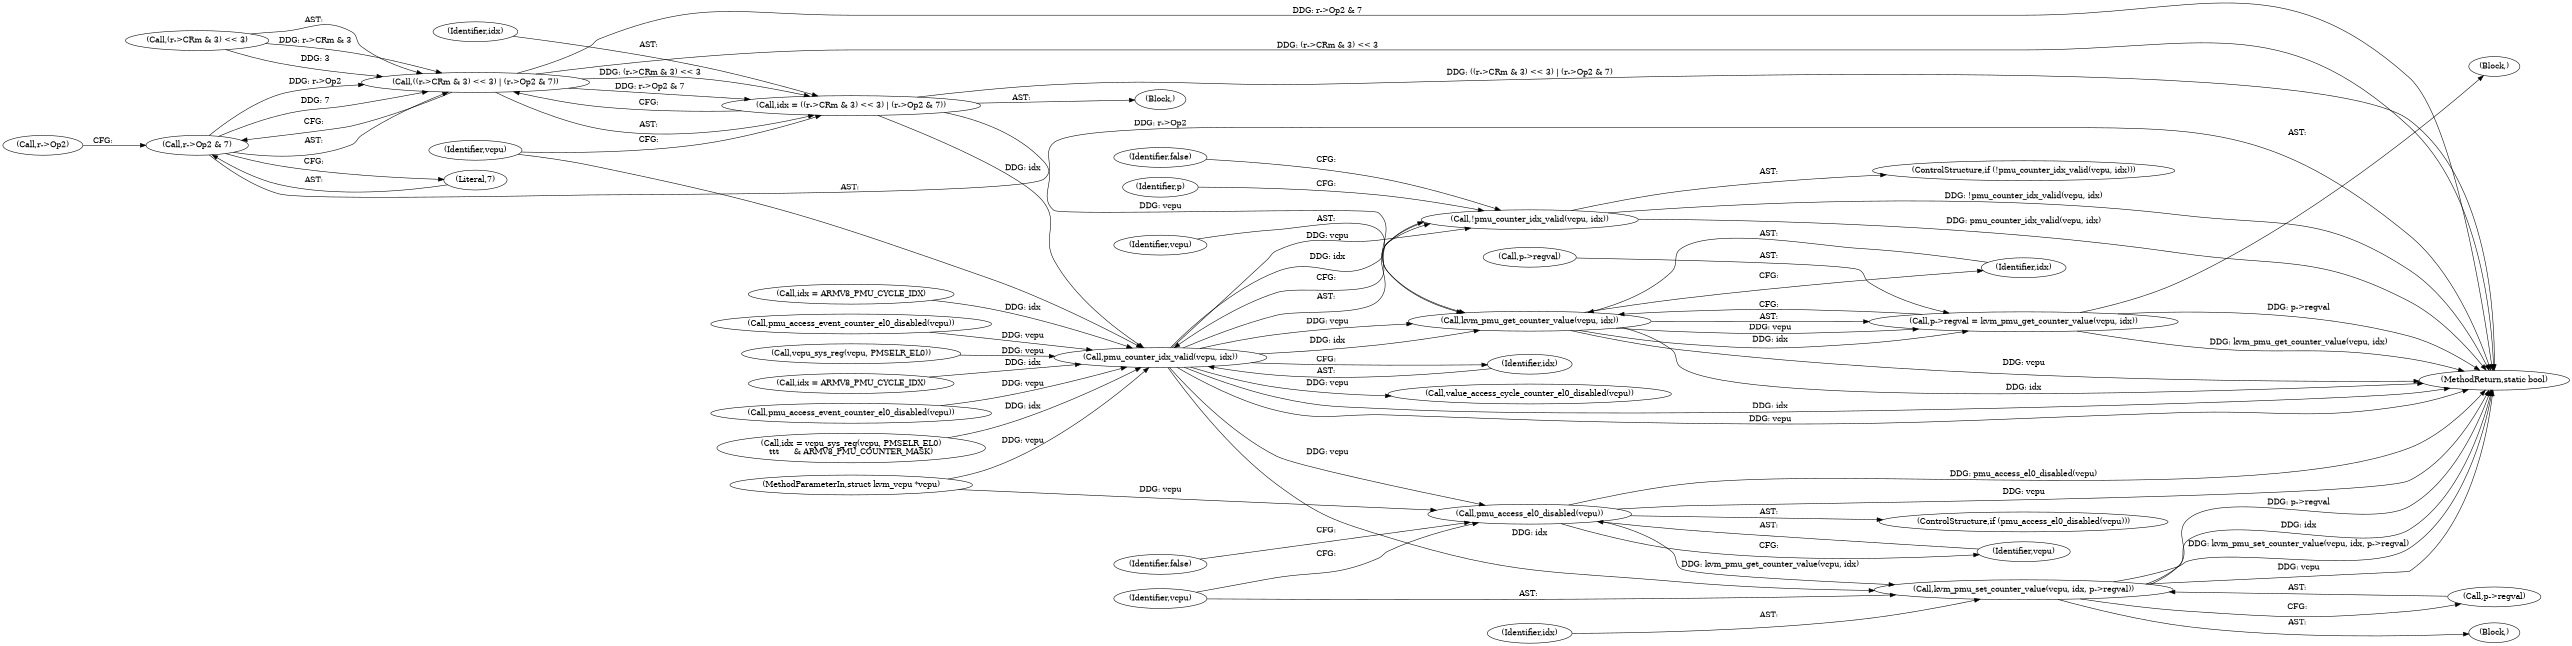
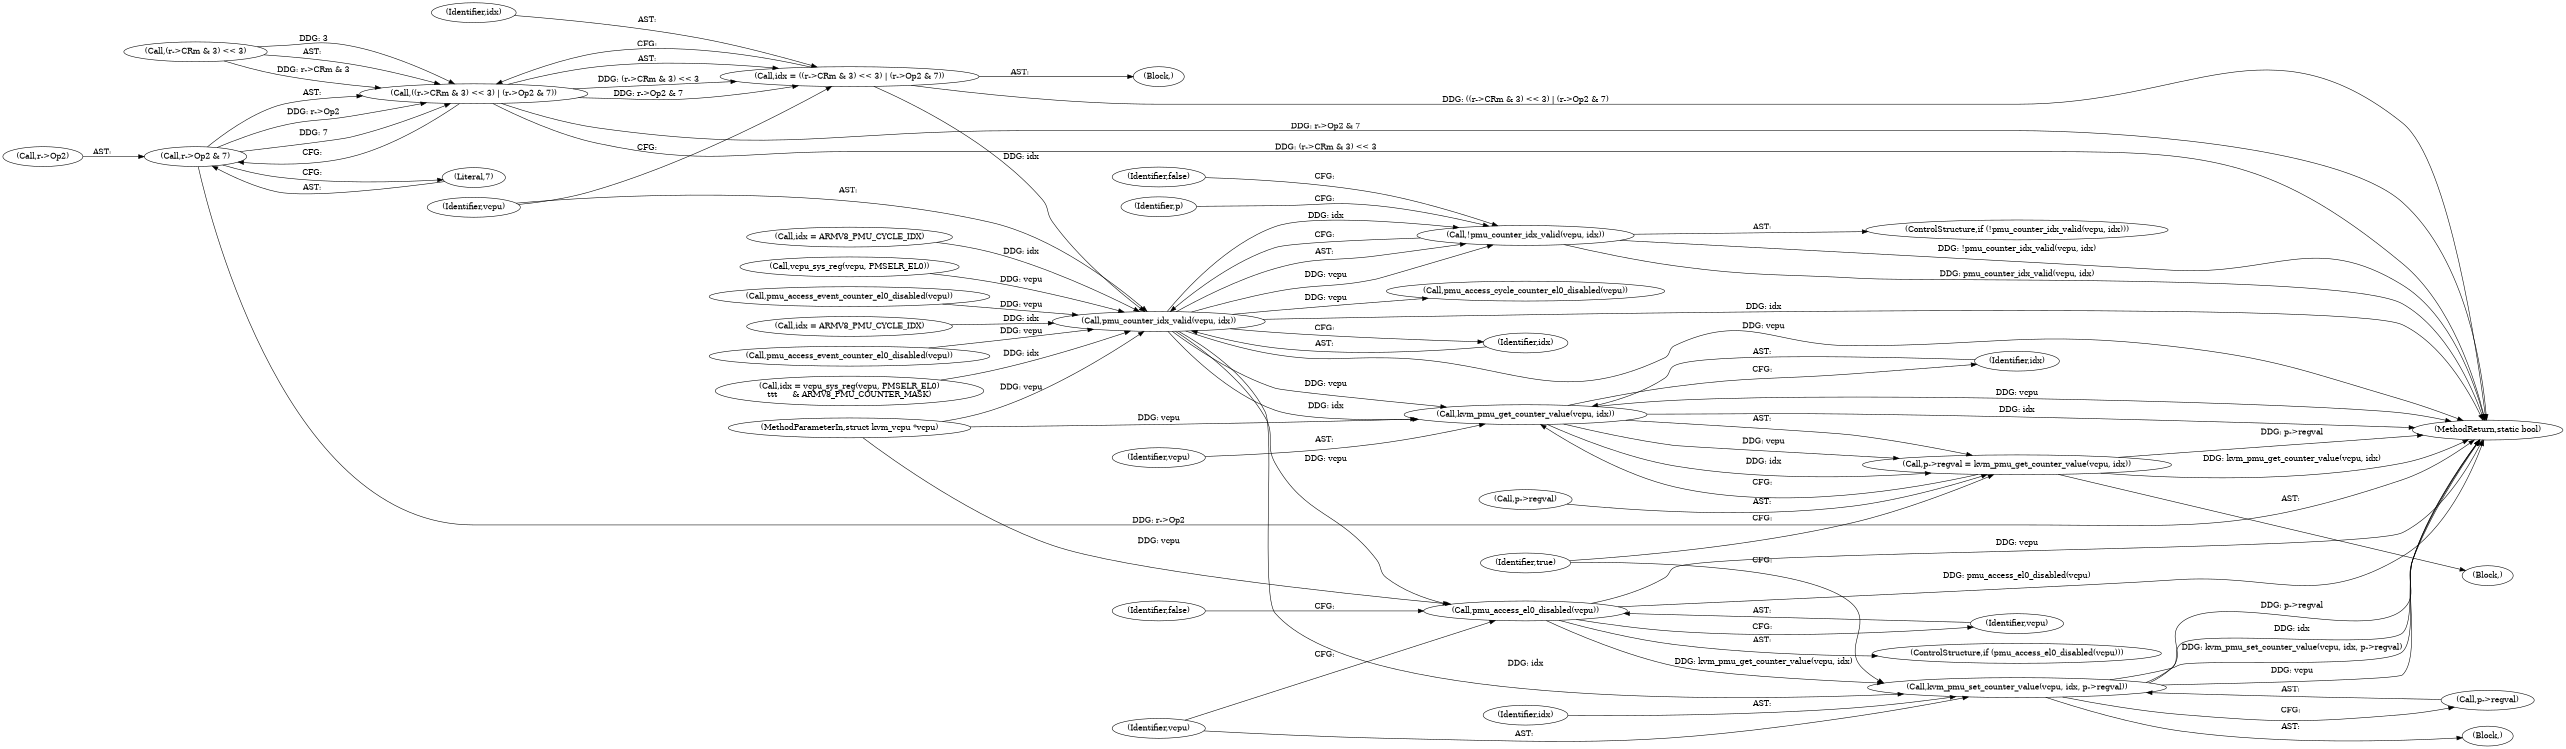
(104, 141) -> (103, 152)
(1206, 212) -> (1190, 424)
(1530, 394) -> (1526, 291)
none -> (1526, 563)
